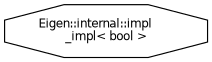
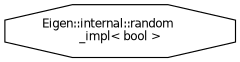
(106, 31) -> (120, 31)
